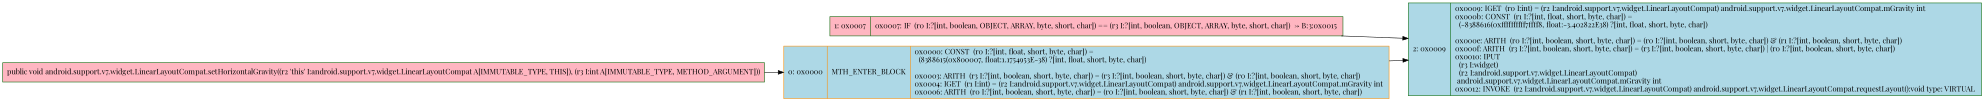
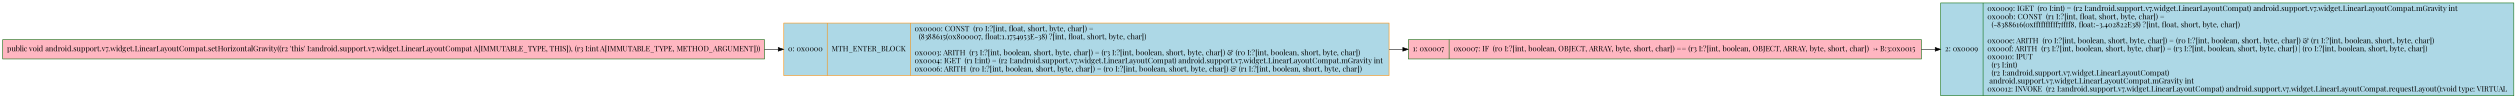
(1396, 61) -> (1396, 49)
(1477, 65) -> (2002, 65)
